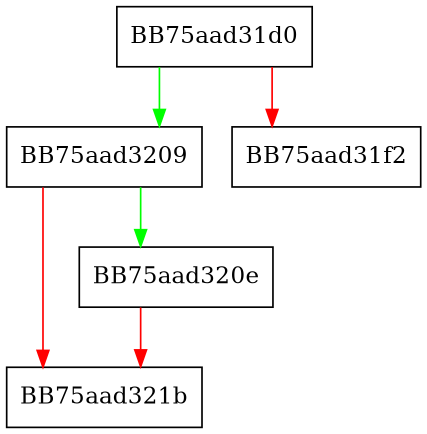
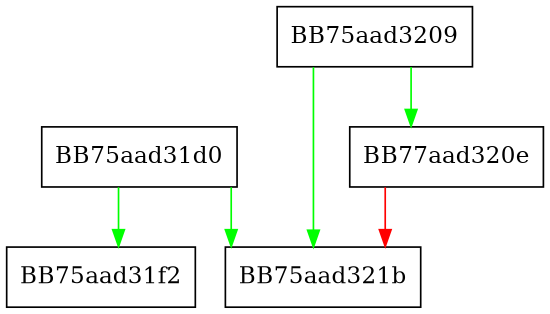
(159, 88) -> (231, 208)
(272, 88) -> (119, 208)
(43, 269) -> (313, 149)
(176, 277) -> (447, 157)
